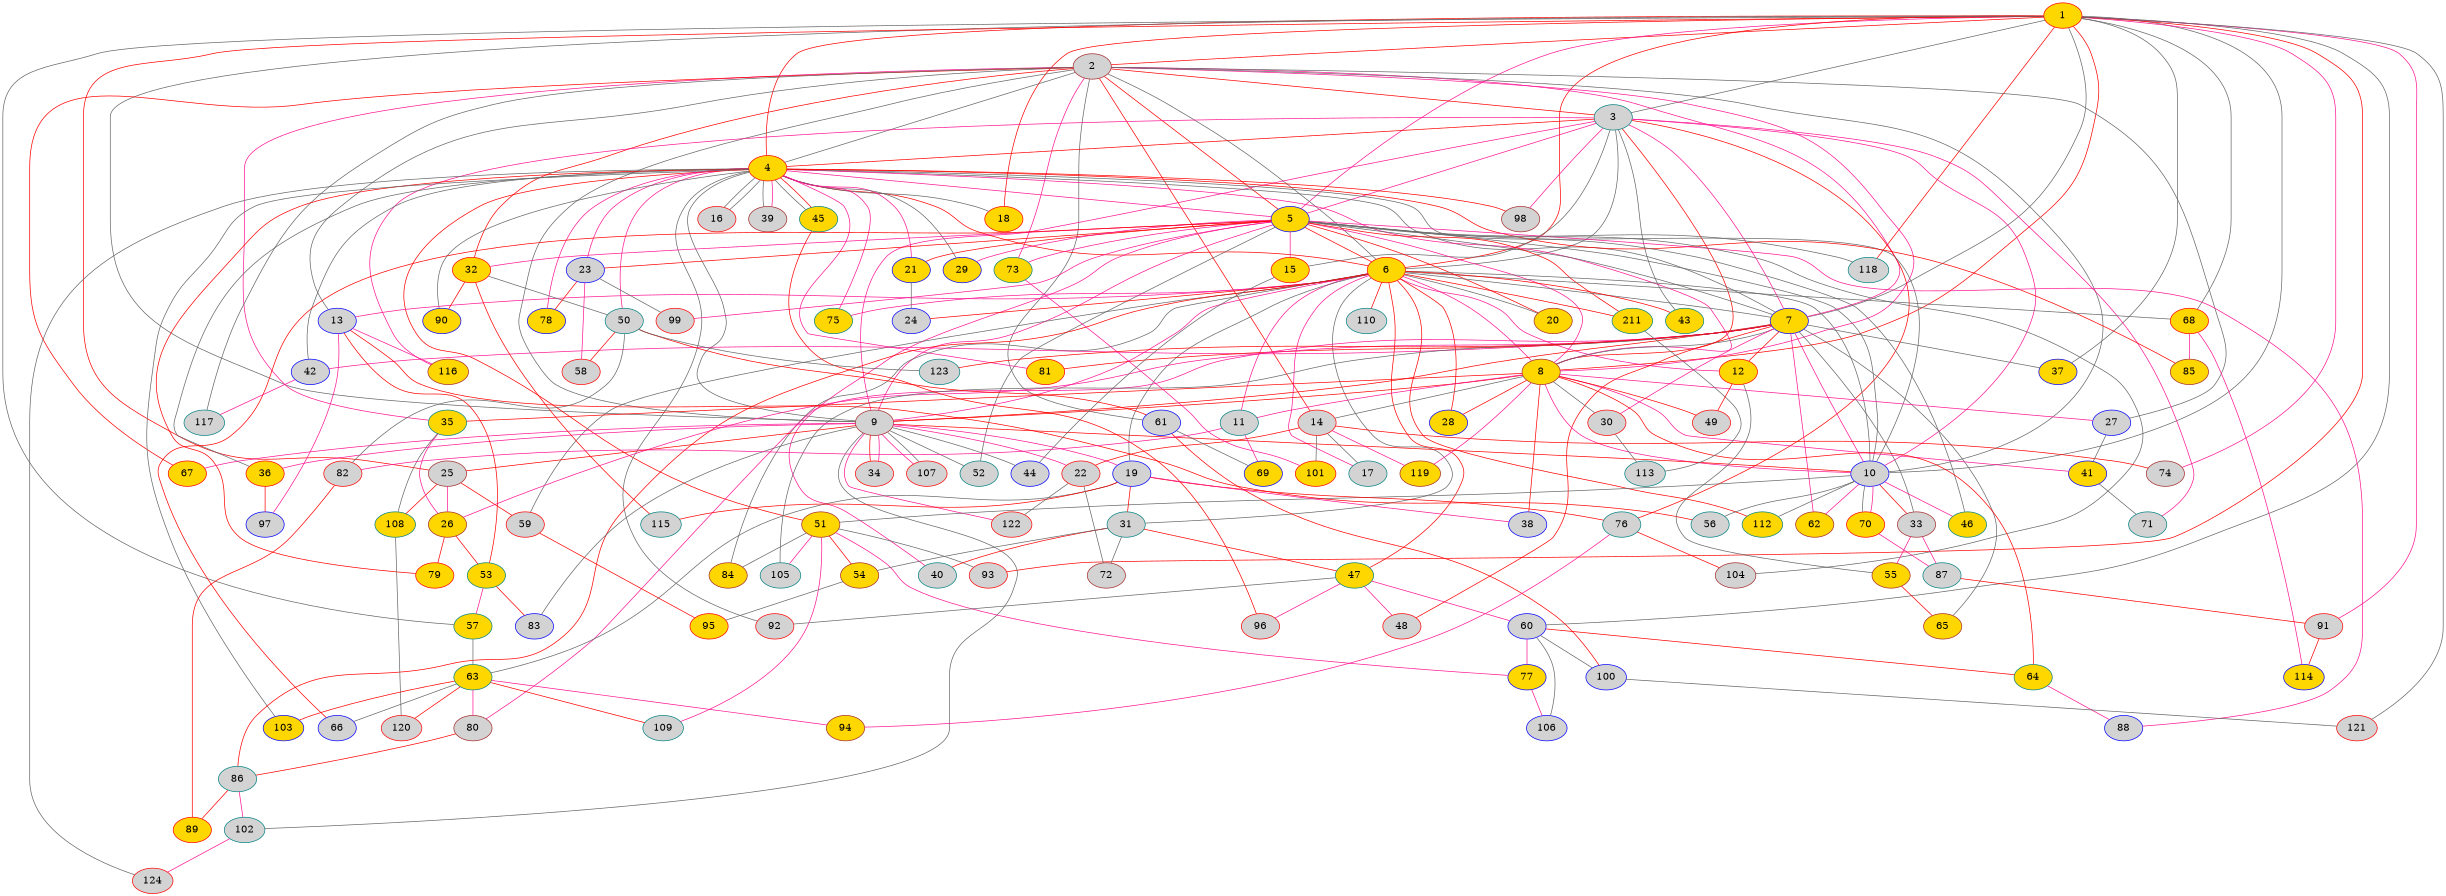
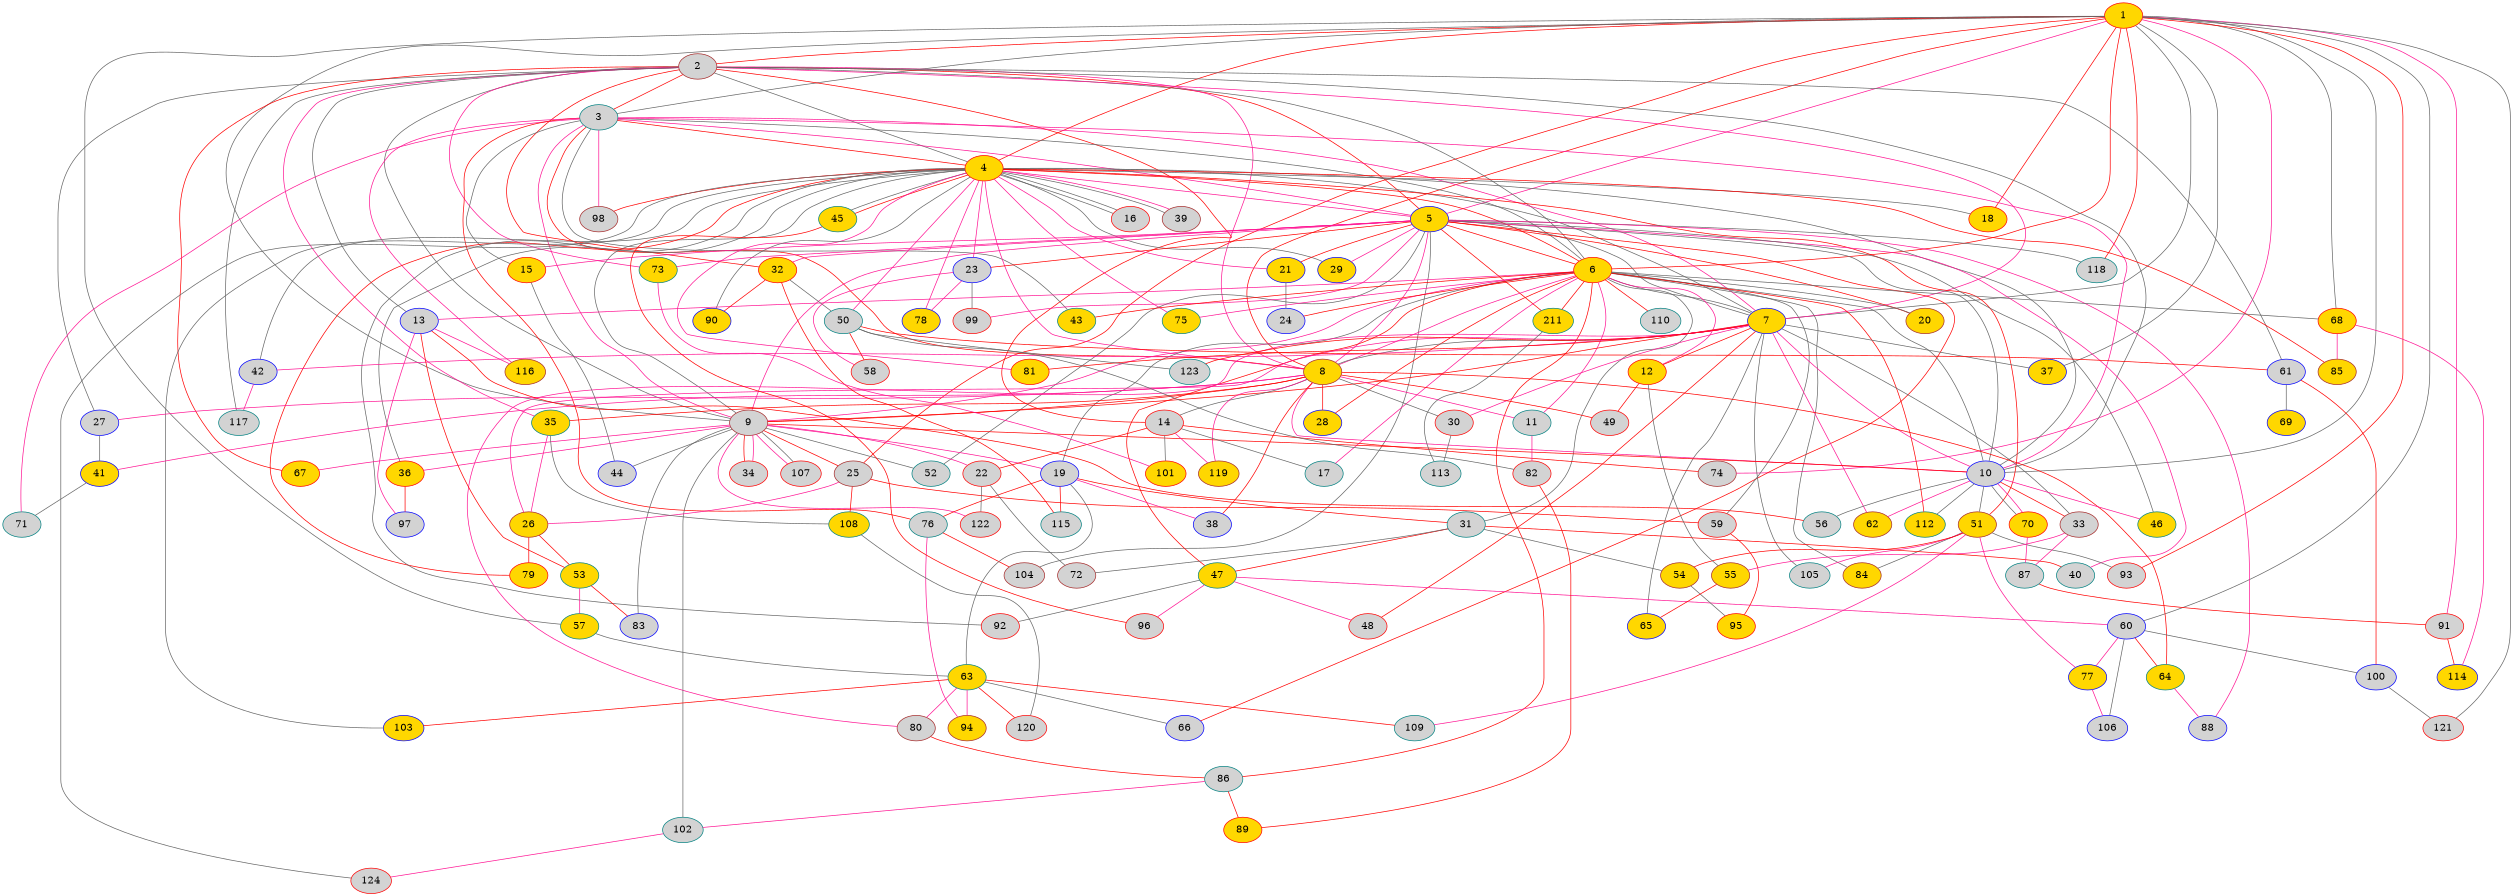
(568, 293) -> (948, 294)
(1250, 445) -> none
(1943, 626) -> (1646, 626)
